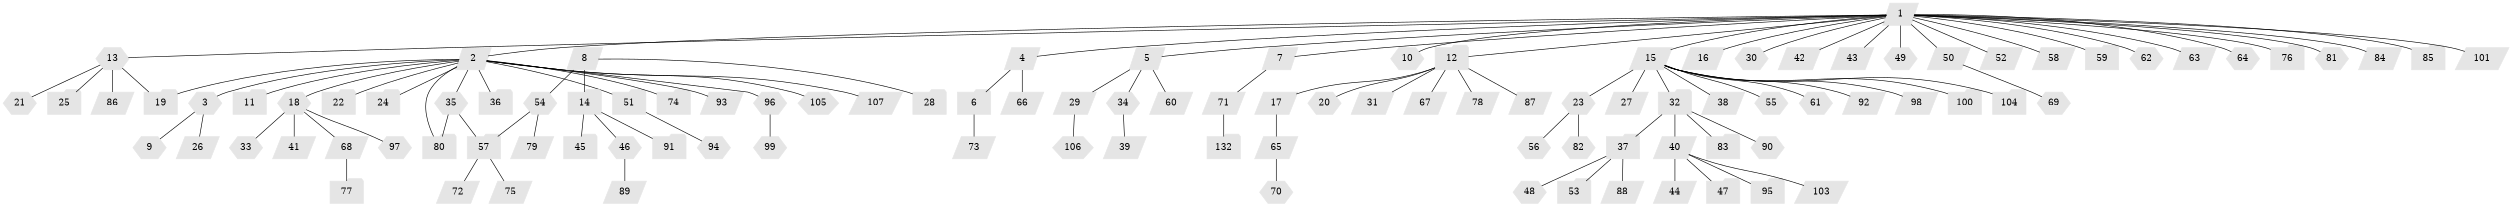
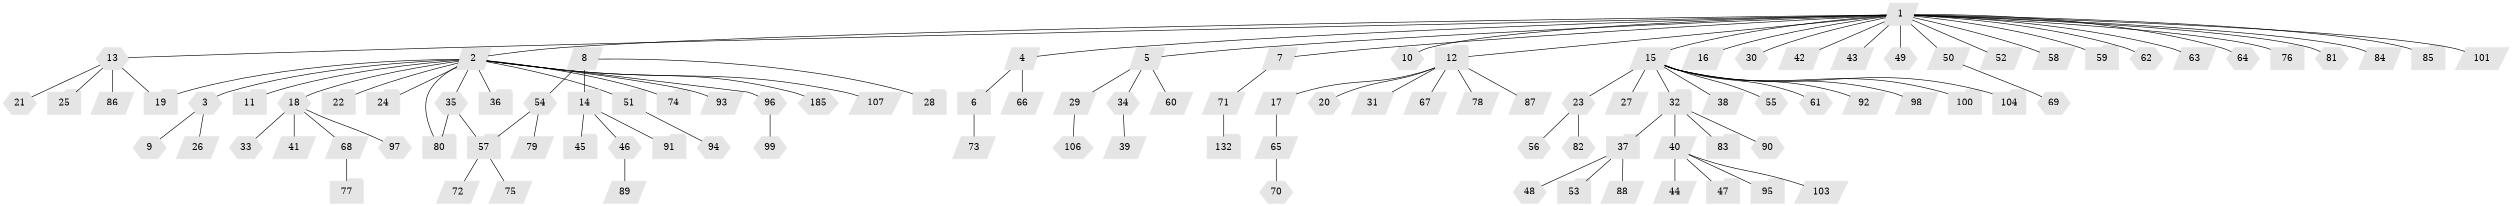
(818, 103) -> (818, 103)
